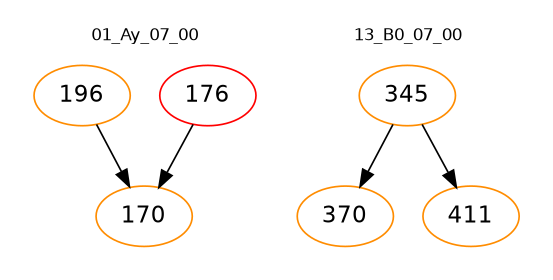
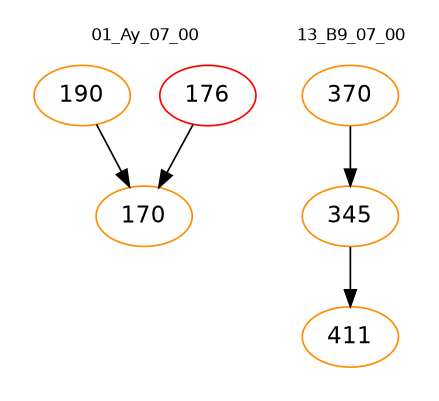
(408, 36) -> (351, 36)
(82, 96) -> (82, 96)
(381, 148) -> (350, 148)
